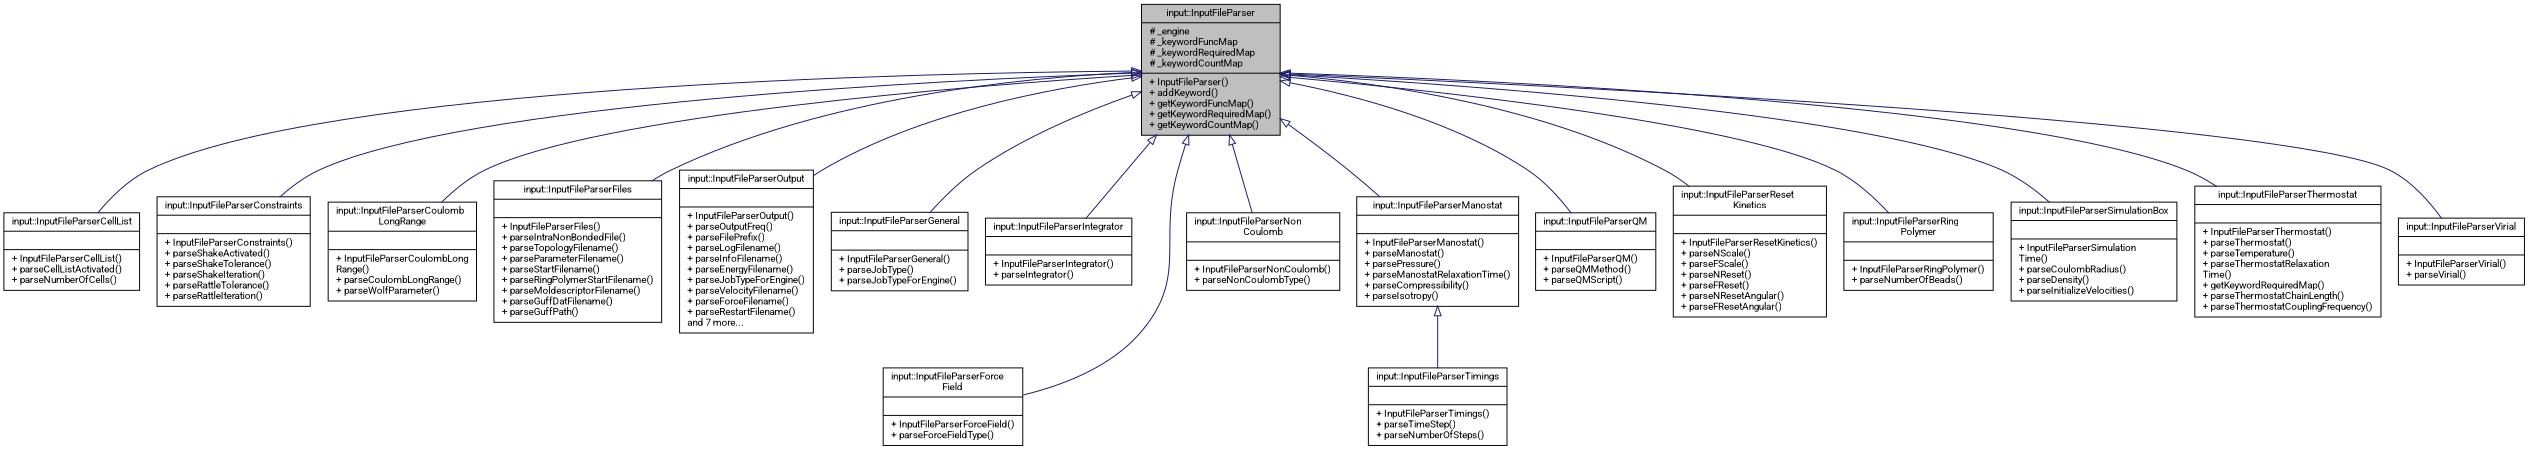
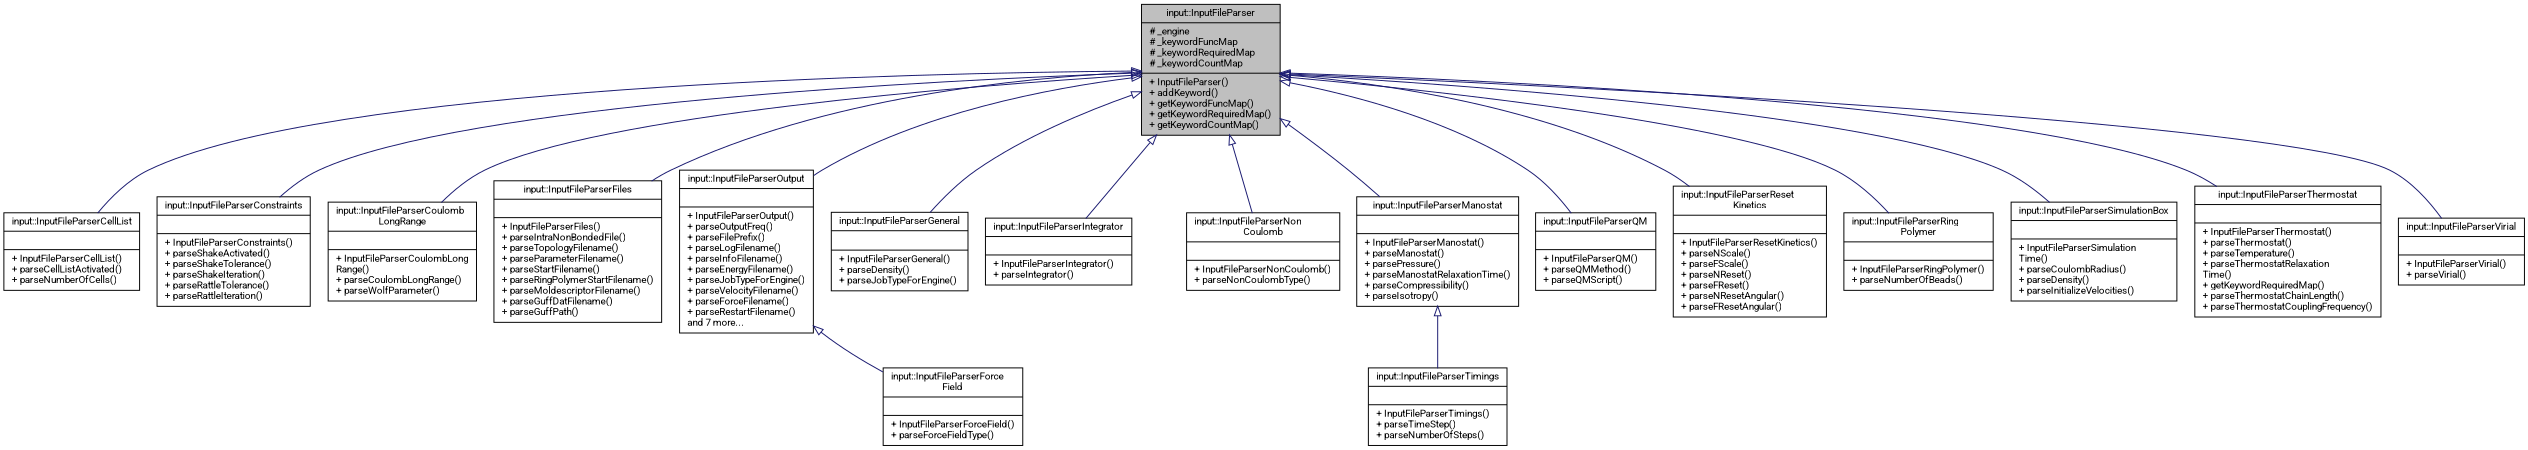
(877, 270) -> (874, 270)
(1158, 307) -> (851, 353)
